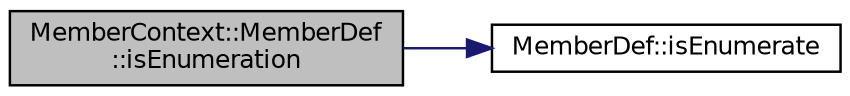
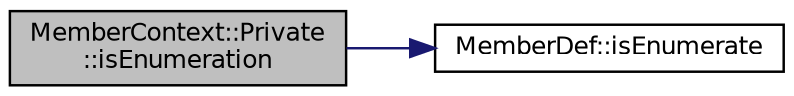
(206, 48) -> (178, 48)
